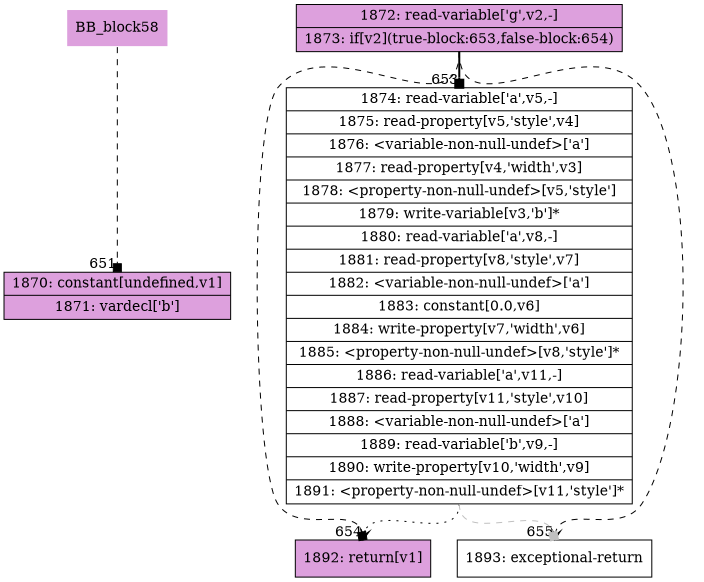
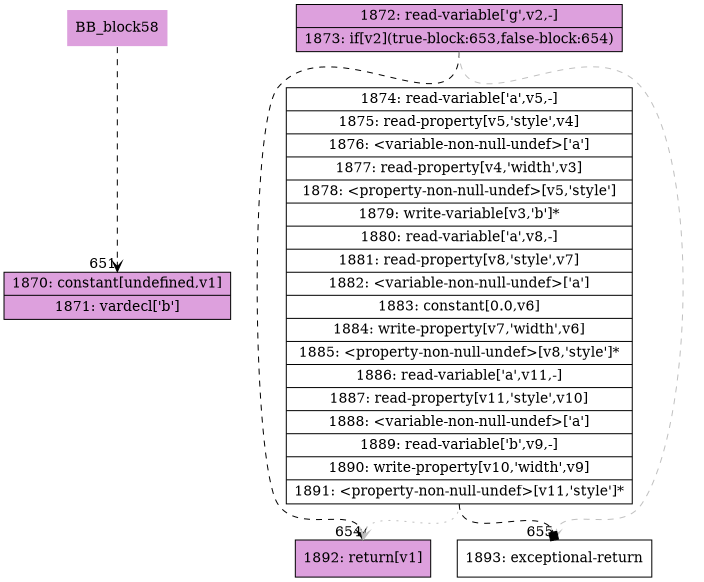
(459, 65) -> none
(117, 154) -> (117, 154)
(258, 237) -> (258, 237)
(681, 238) -> (681, 238)
(416, 522) -> (416, 522)
(502, 522) -> (502, 522)
